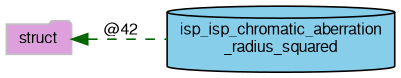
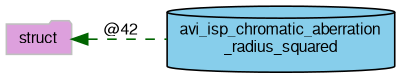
(281, 39) -> (281, 39)
